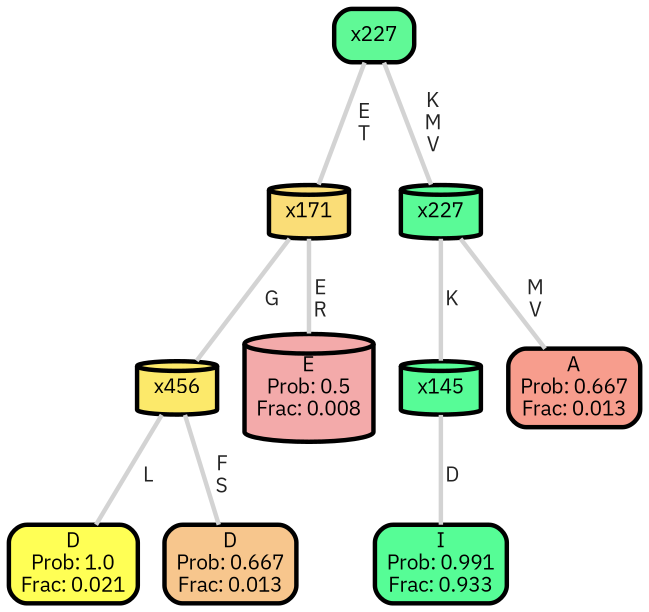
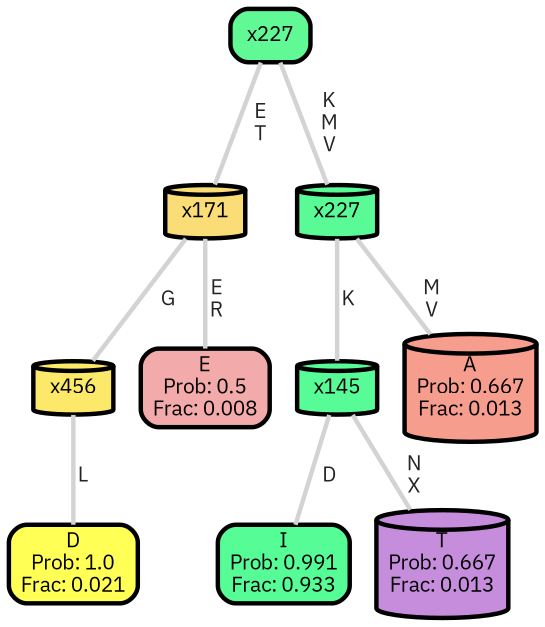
(309, 388) -> (205, 388)
(574, 388) -> (471, 388)
(230, 564) -> none
none -> (442, 564)
